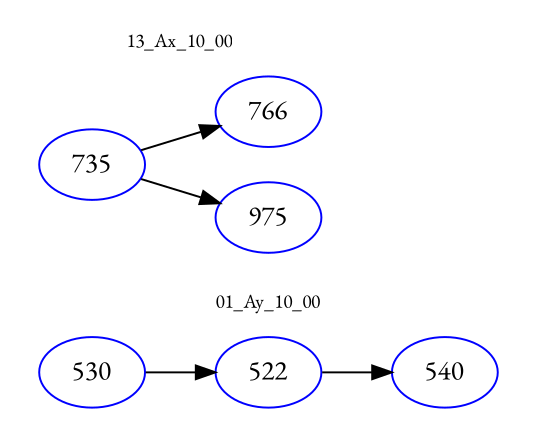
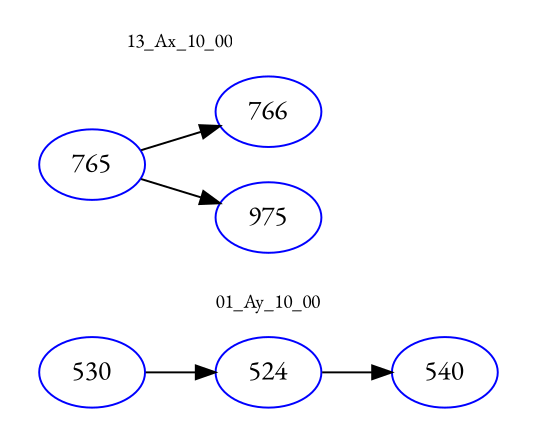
(92, 165) -> (92, 165)
(268, 372) -> (268, 372)
